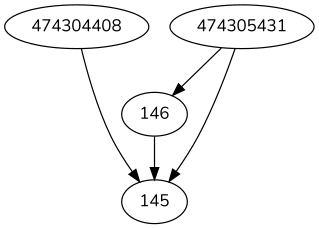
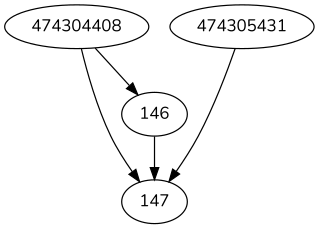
(201, 67) -> (112, 67)
(155, 202) -> (155, 202)
